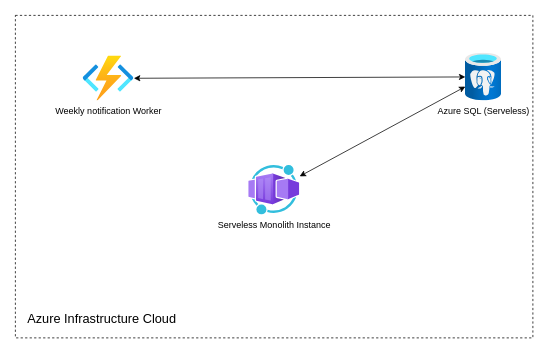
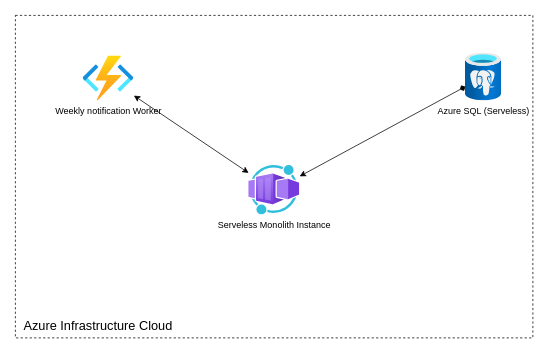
(323, 78) -> (191, 134)
(459, 90) -> (459, 90)
(102, 319) -> (98, 327)
